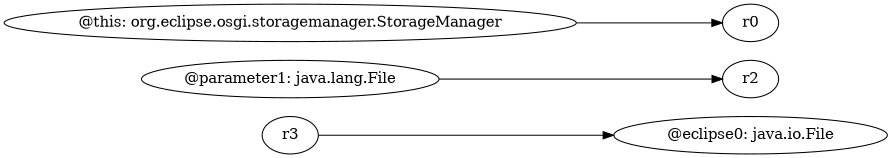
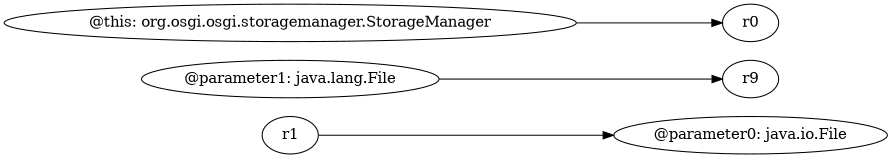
(290, 23) -> (290, 23)
(751, 79) -> (751, 79)
(290, 135) -> (290, 135)
(751, 135) -> (751, 135)
